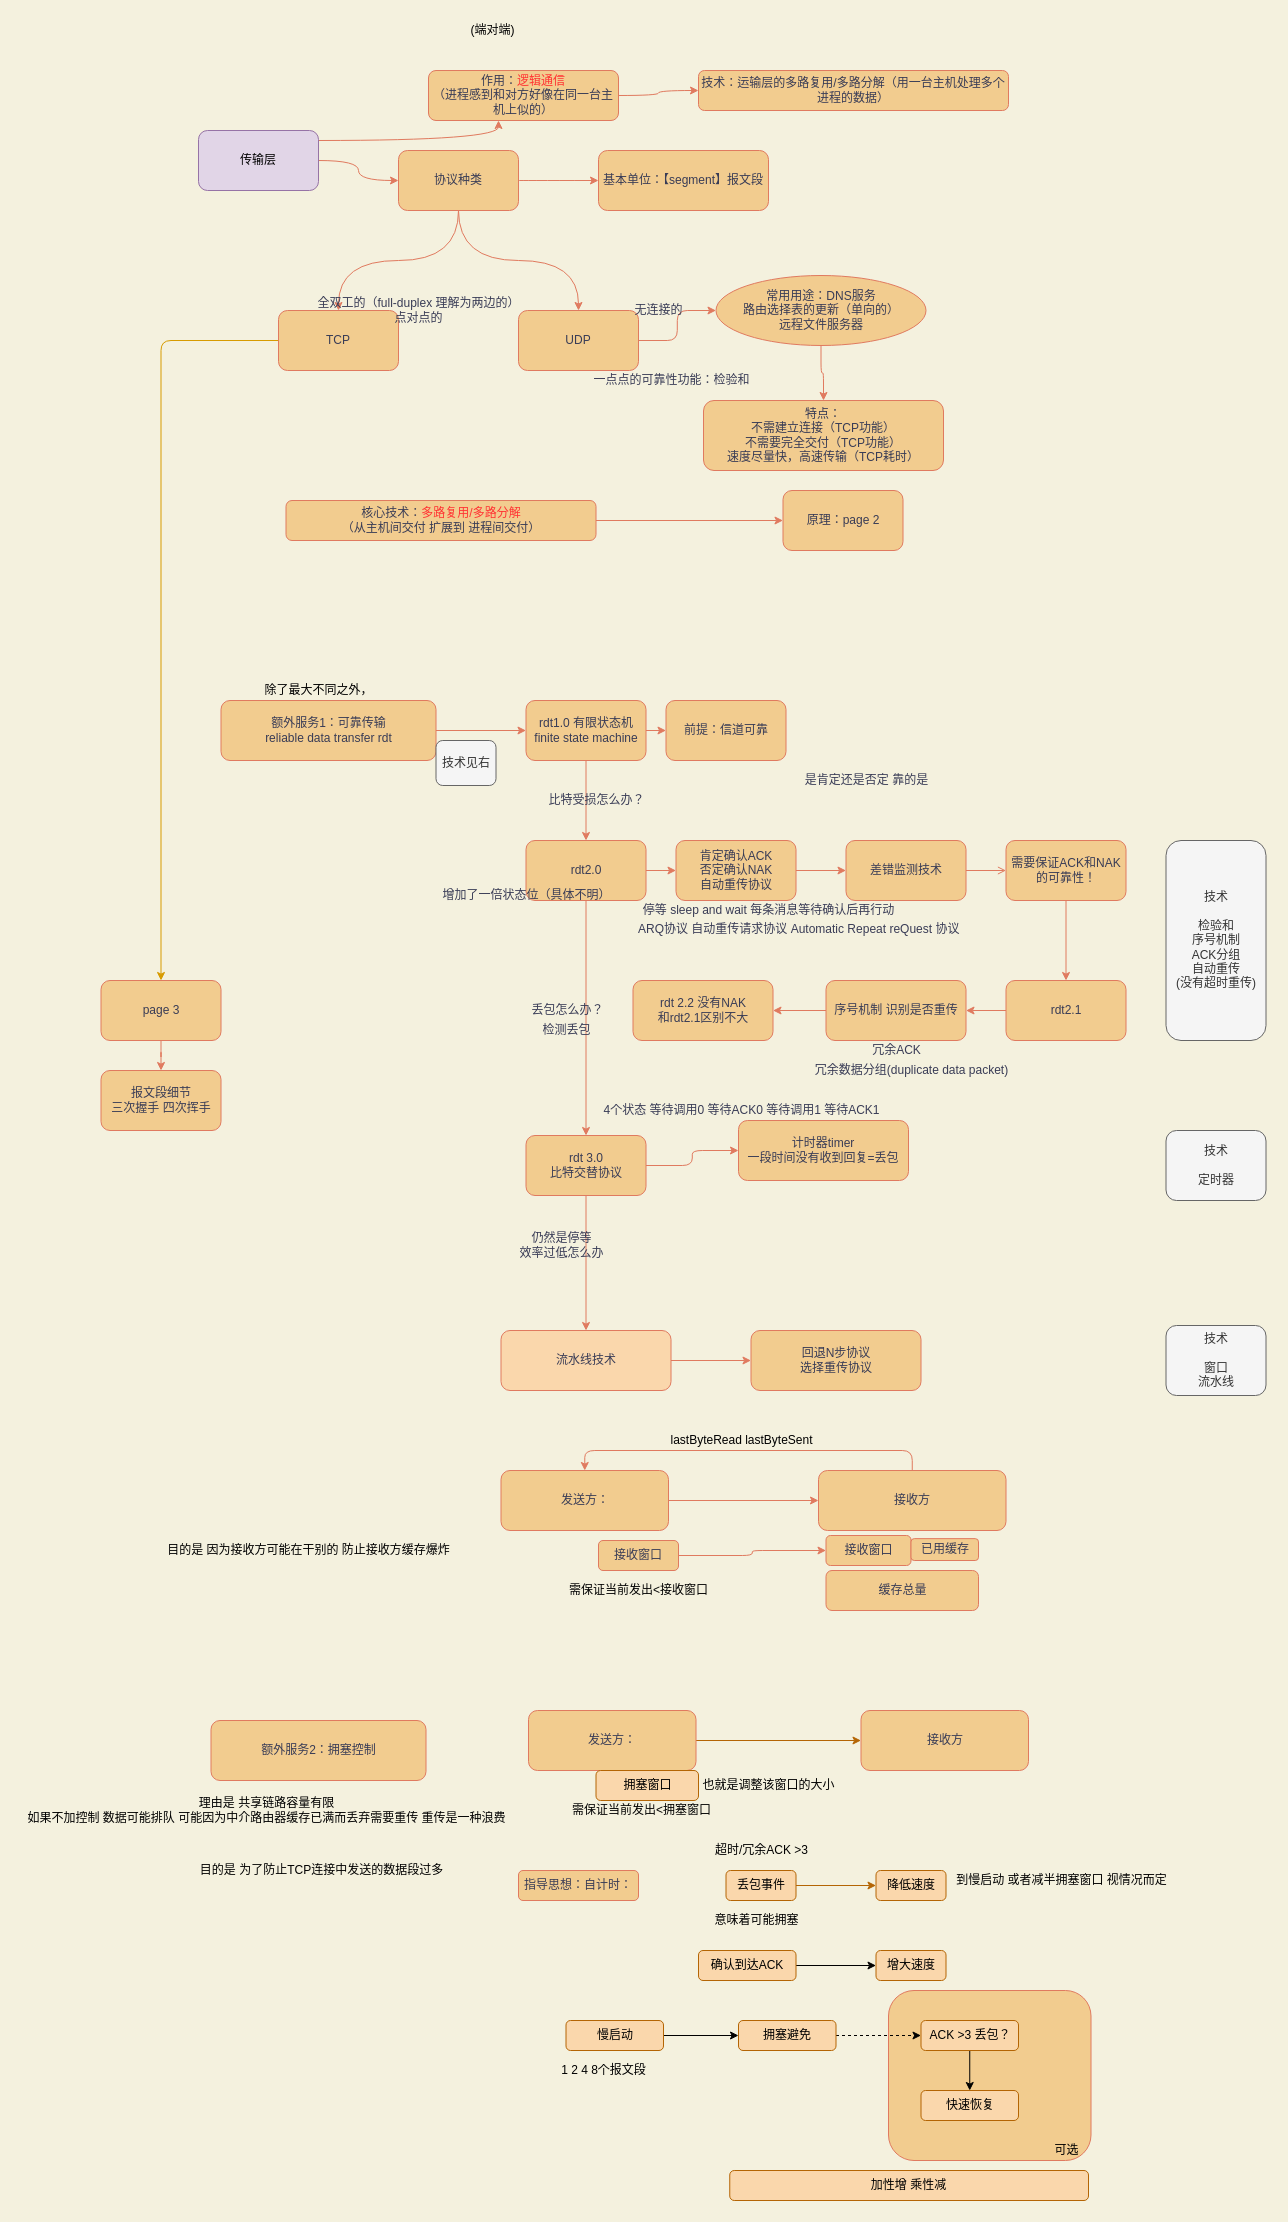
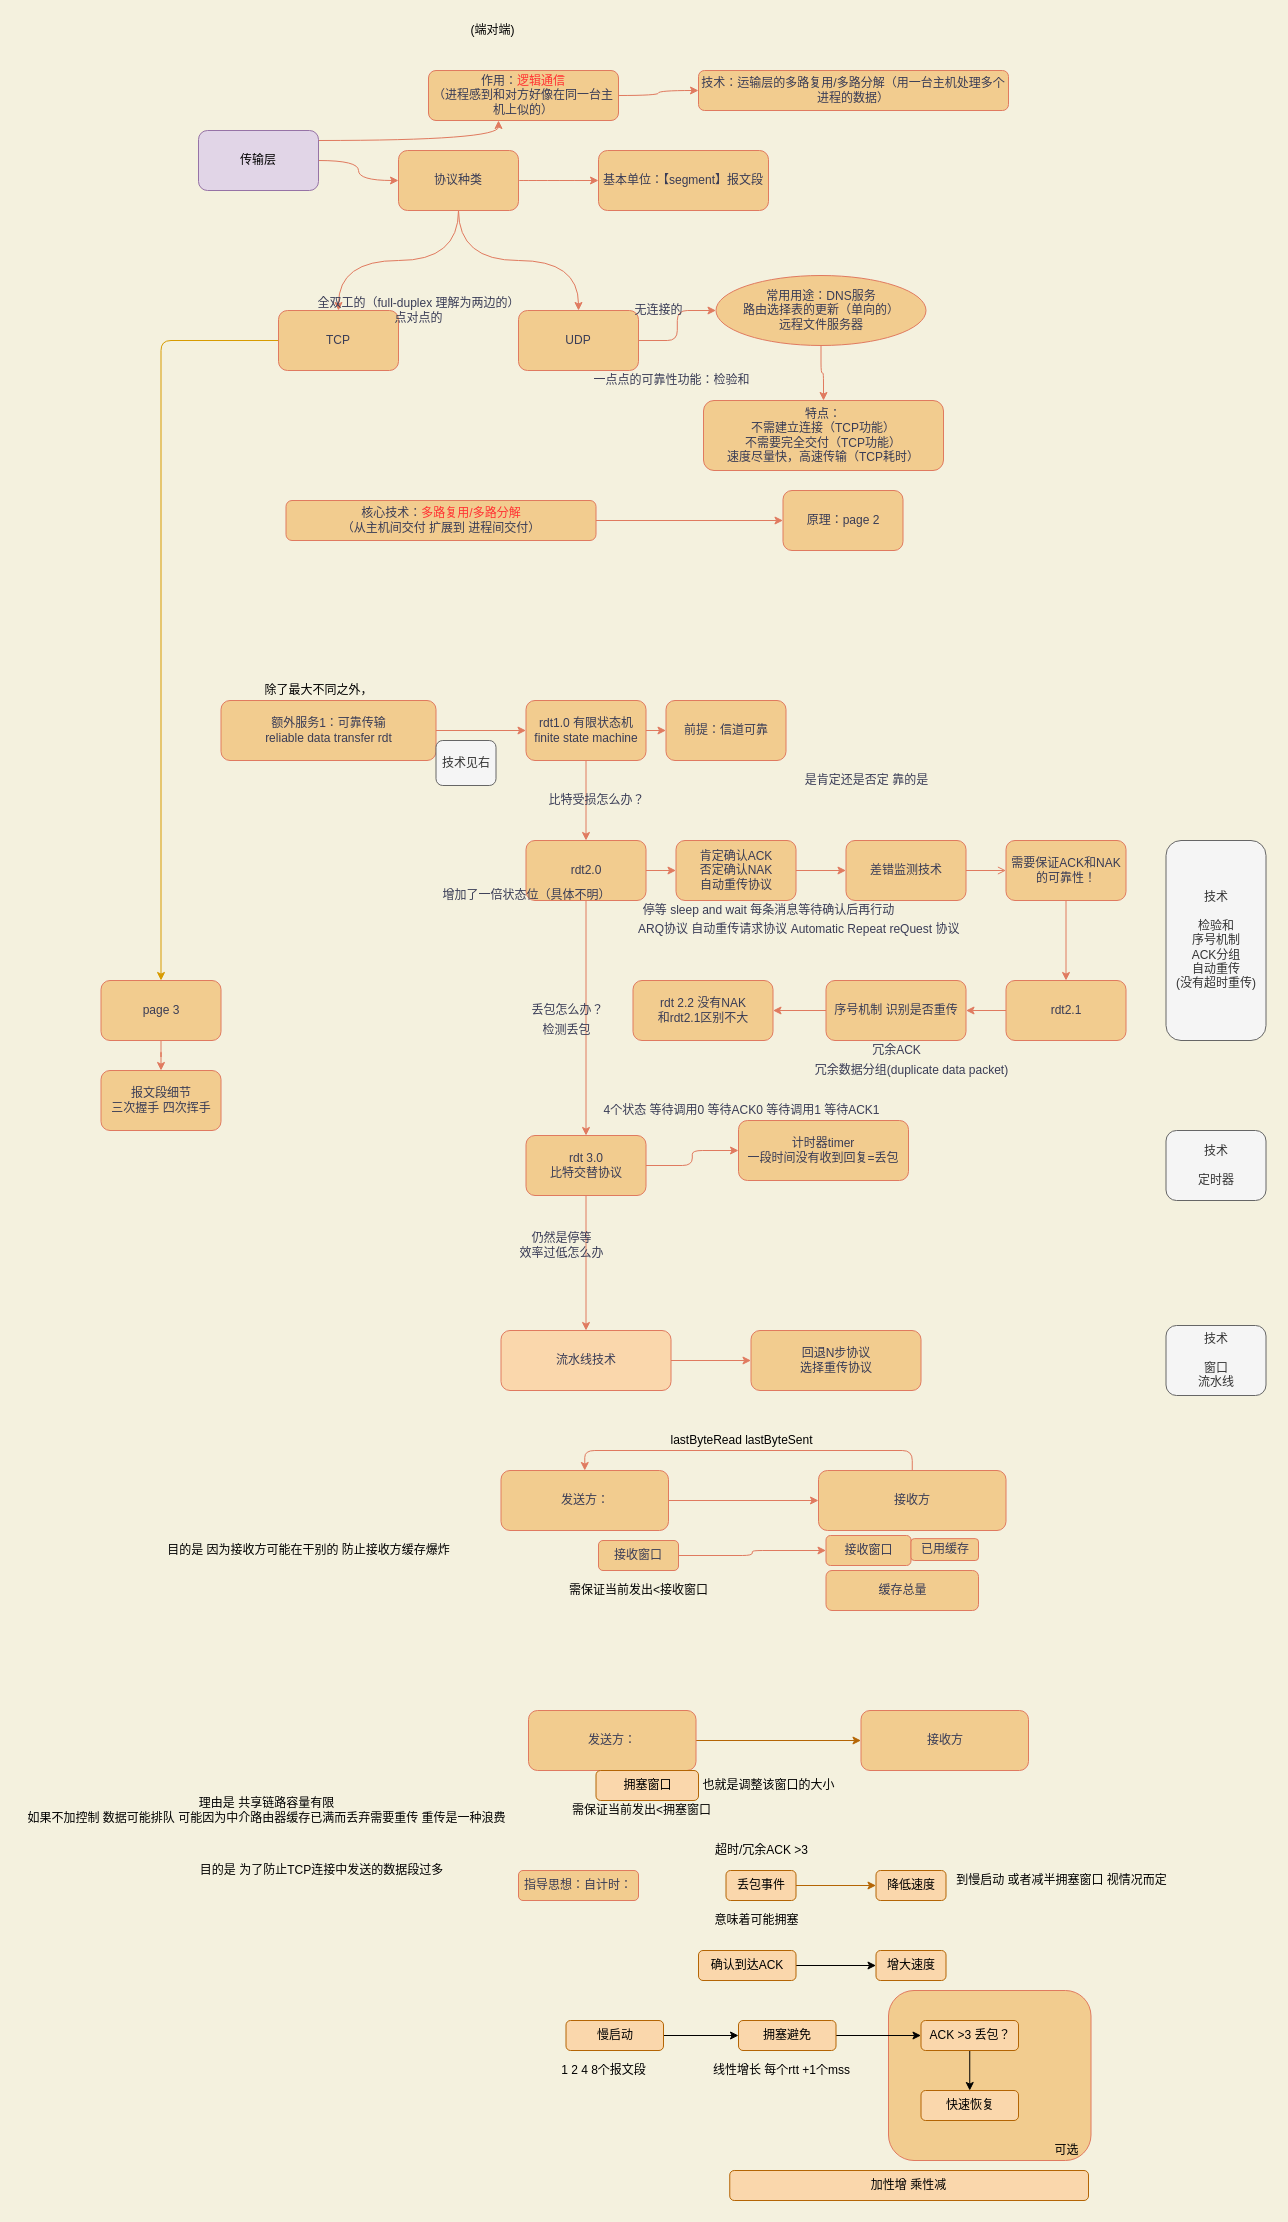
(319, 1751) -> none
(875, 2036) -> (875, 2036)
none -> (781, 2071)
